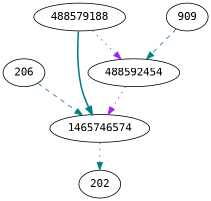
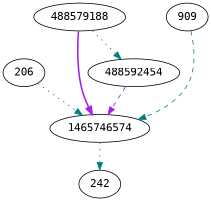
(164, 41) -> (188, 84)
(104, 42) -> (104, 42)
(79, 70) -> (79, 70)
(57, 97) -> (57, 97)
(119, 97) -> (119, 97)
(100, 184) -> (100, 184)
